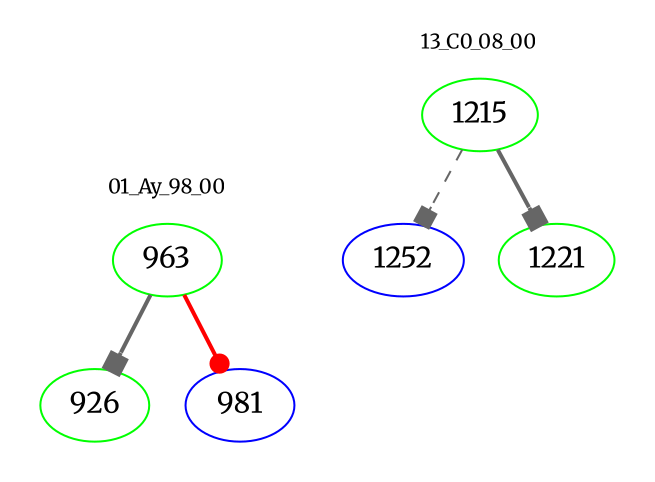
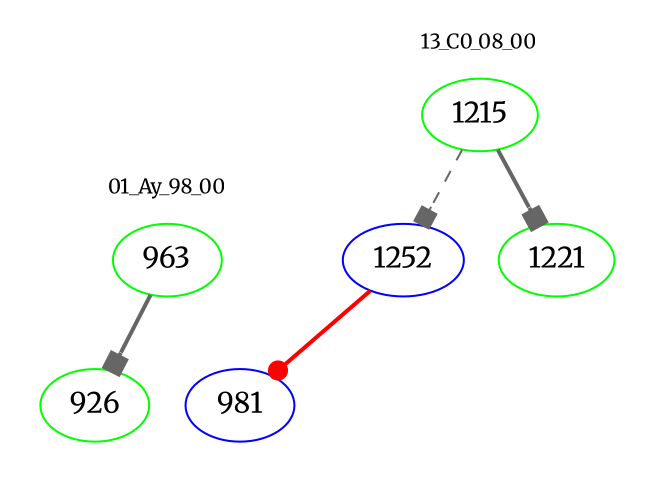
(200, 325) -> (327, 328)
